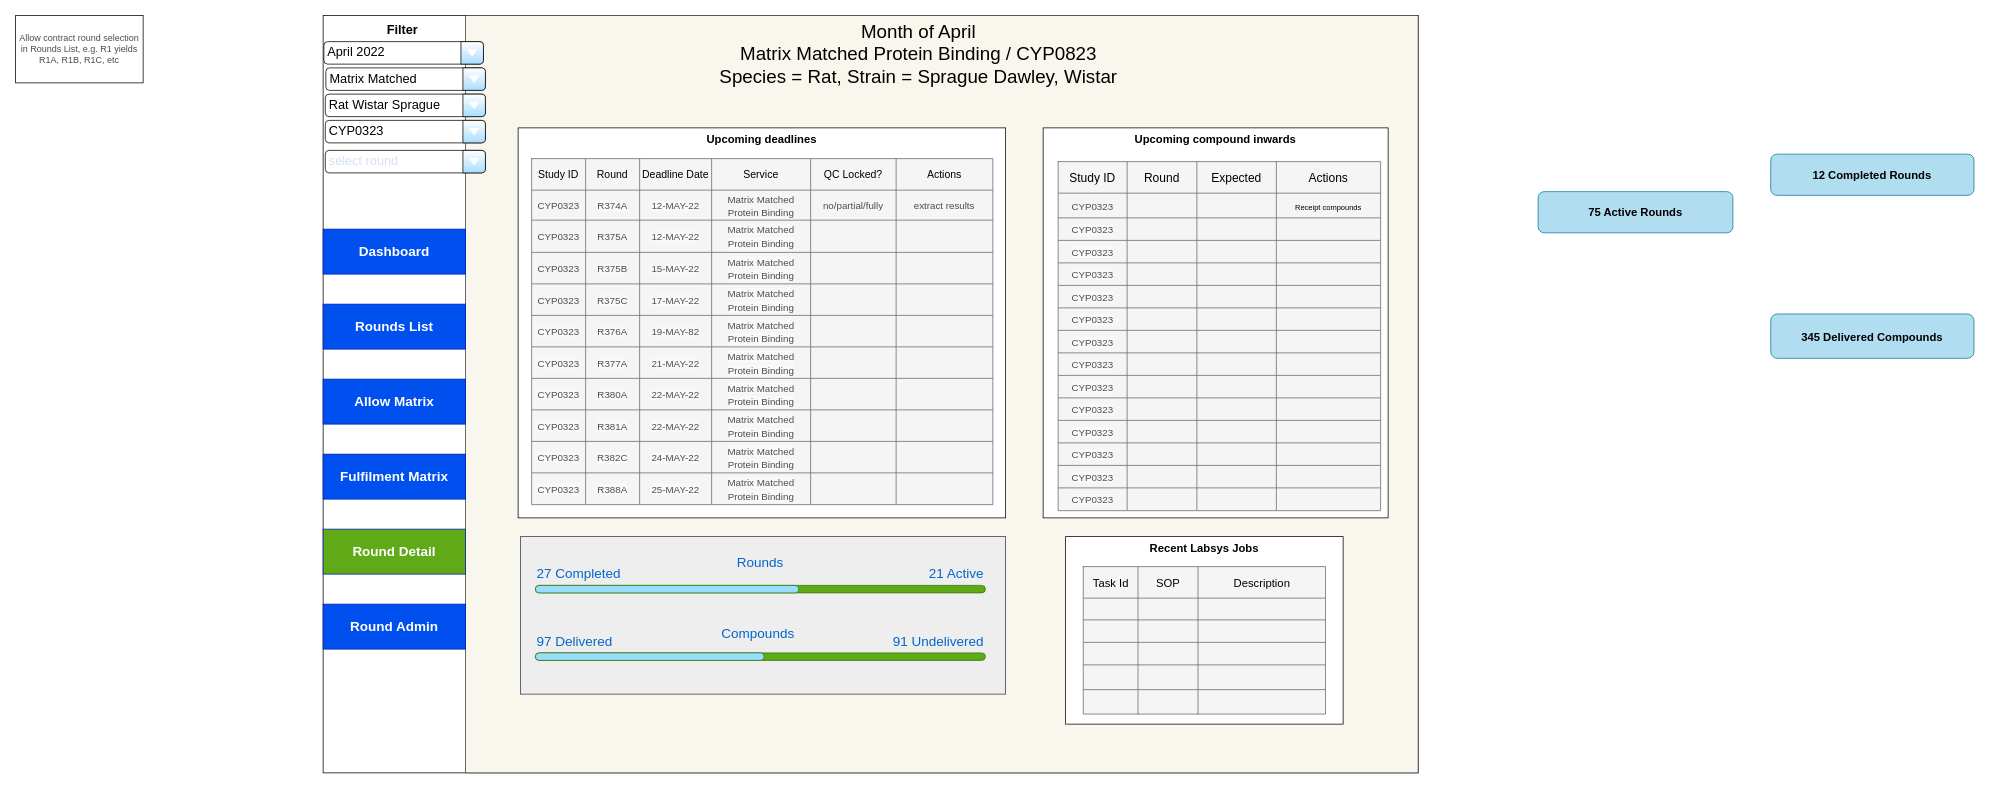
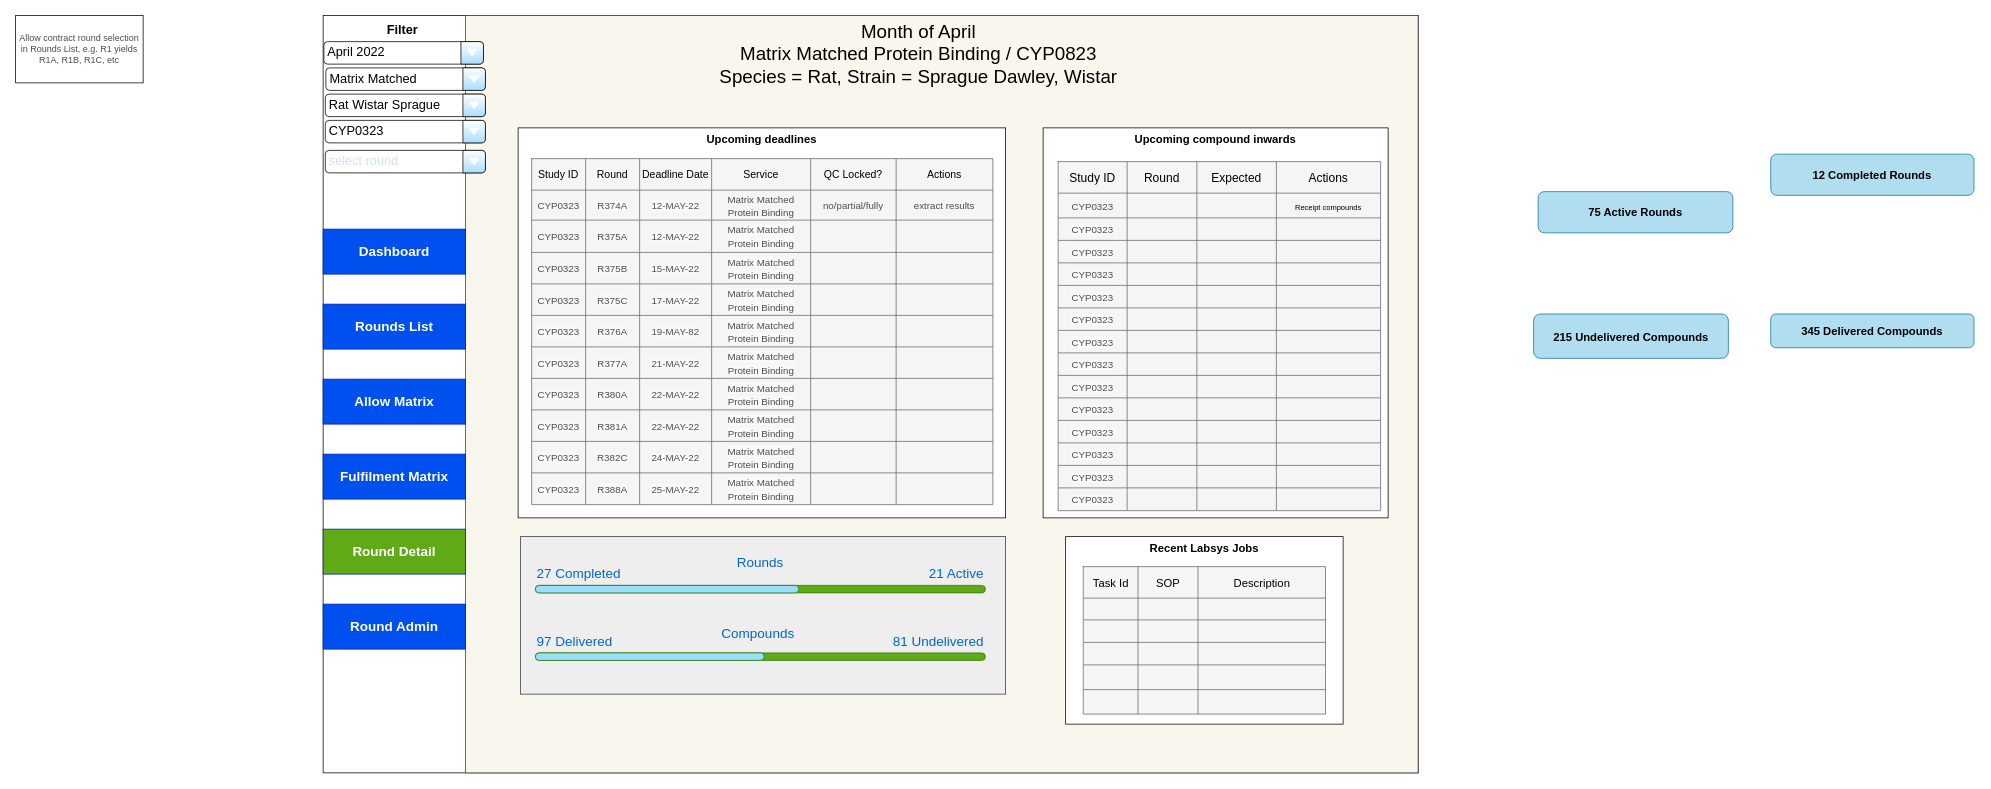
none -> (1631, 336)
(1872, 336) -> (1872, 331)
(936, 642) -> (936, 642)
